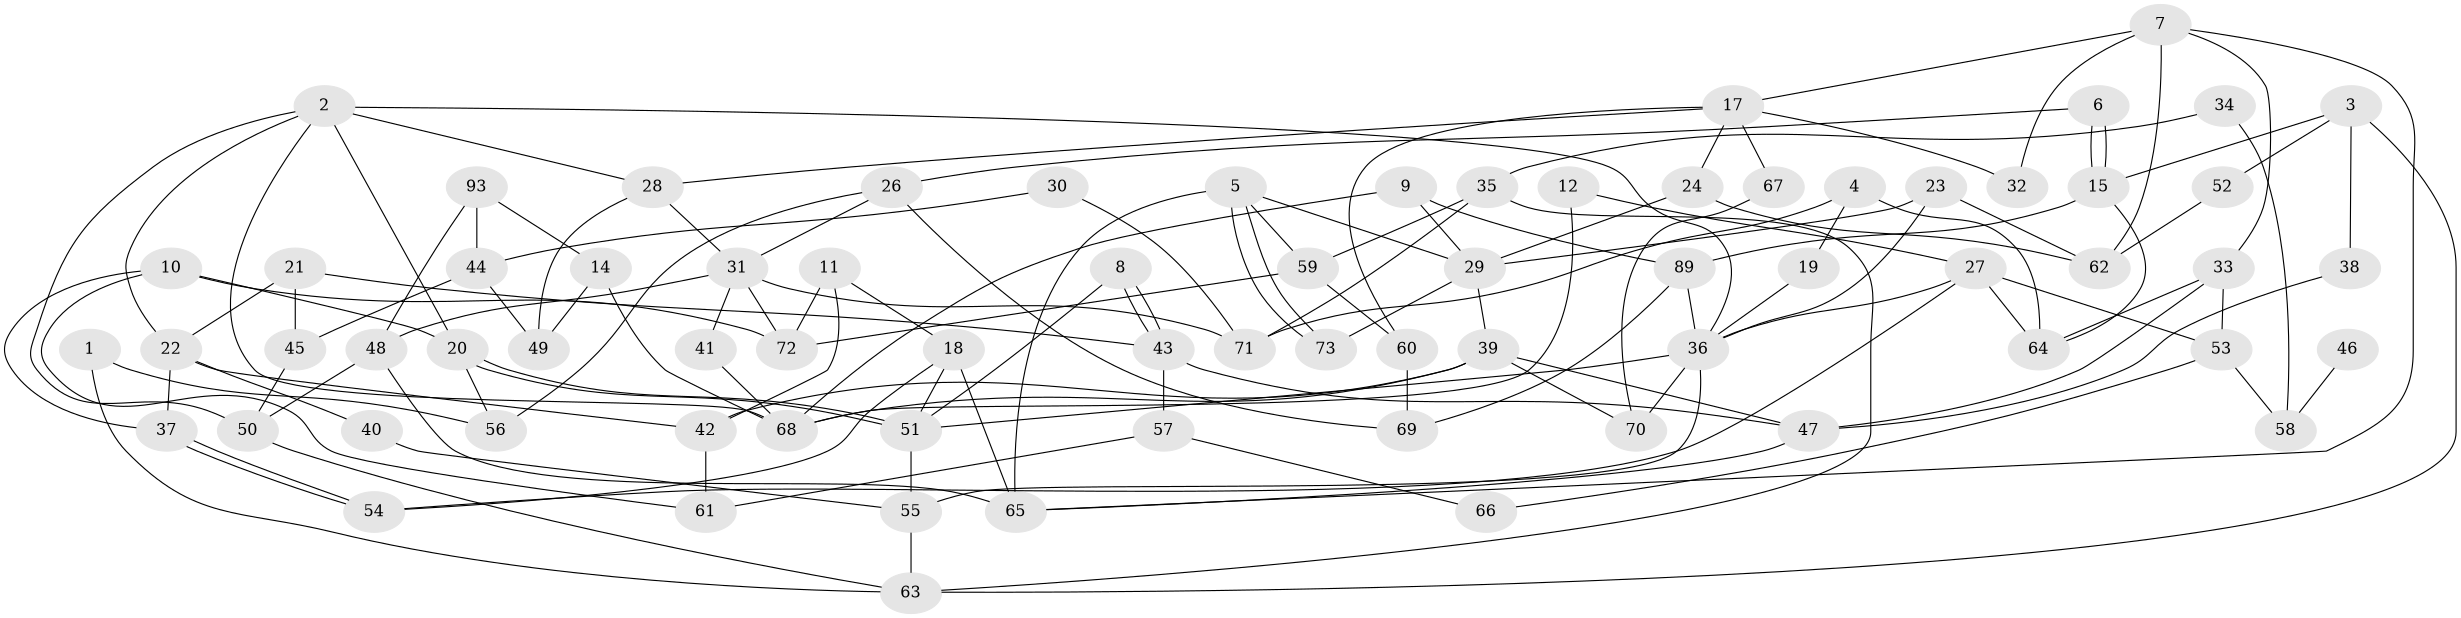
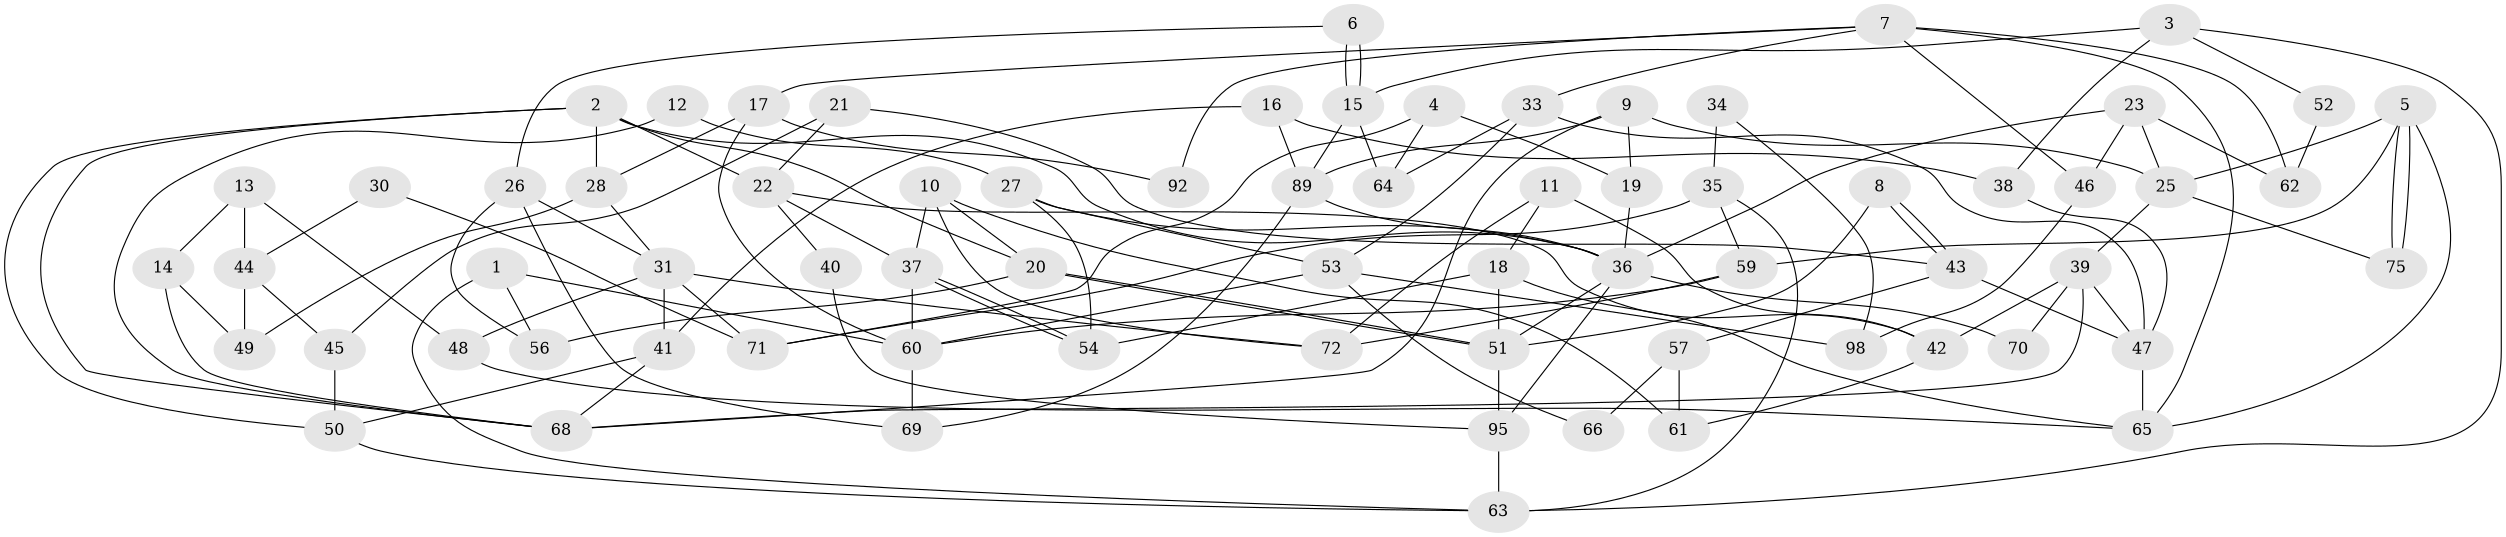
none -> (1272, 106)
none -> (1985, 106)
none -> (1630, 147)
none -> (2110, 147)
(477, 187) -> (245, 187)
(1693, 187) -> none
(1774, 187) -> none
(2017, 187) -> (1178, 187)
(1475, 268) -> (2166, 187)
none -> (687, 306)
none -> (1122, 309)
(2007, 309) -> none
none -> (912, 311)
(1326, 350) -> (2396, 268)
(331, 378) -> (500, 390)
(2286, 431) -> (1856, 350)
(911, 512) -> (1499, 431)
